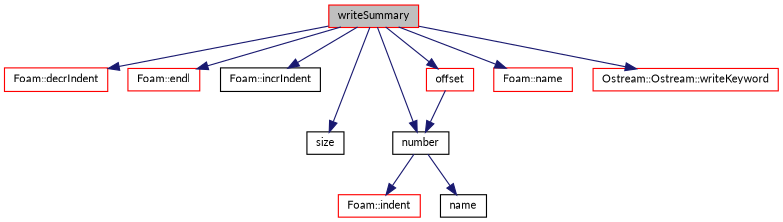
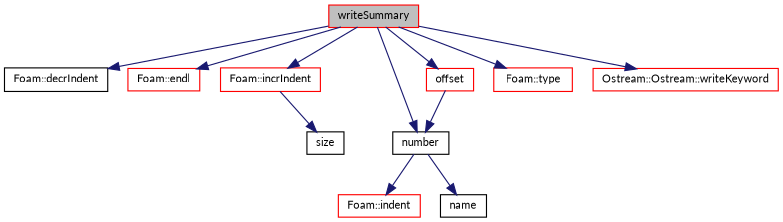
(352, 74) -> (295, 108)
(56, 80) -> (56, 80)
(270, 80) -> (270, 80)
(533, 80) -> (533, 80)
